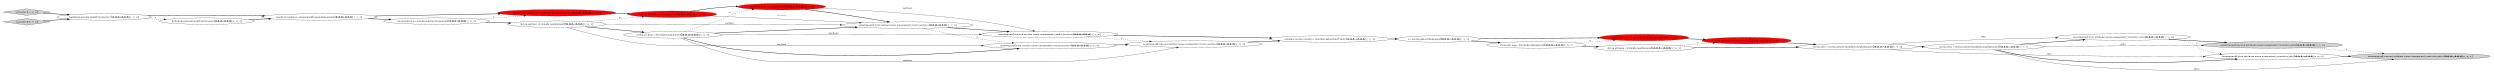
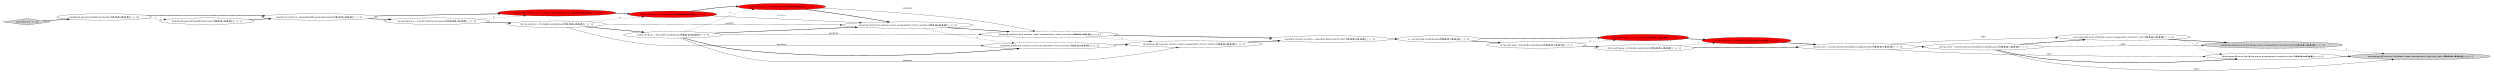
(27, 12) -> none
